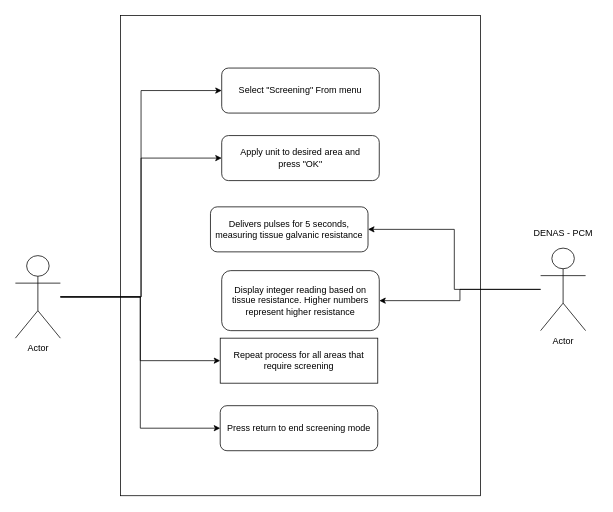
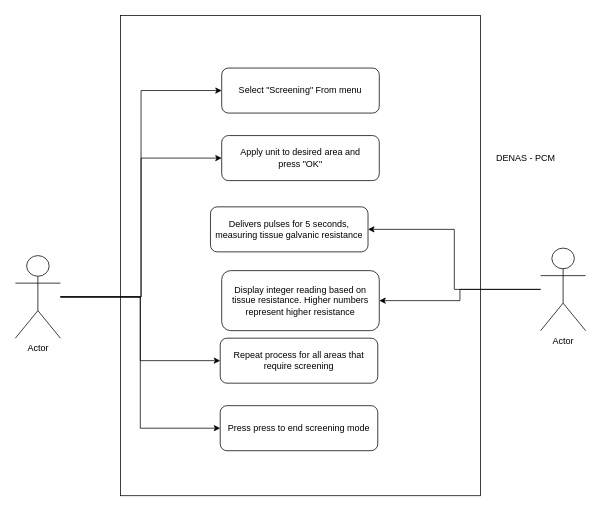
(563, 233) -> (525, 158)
(299, 360) -> (299, 360)
(299, 428) -> (299, 428)
